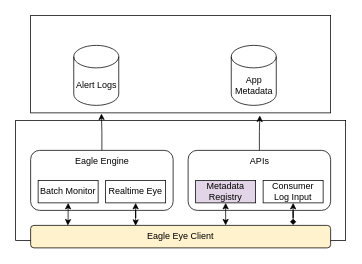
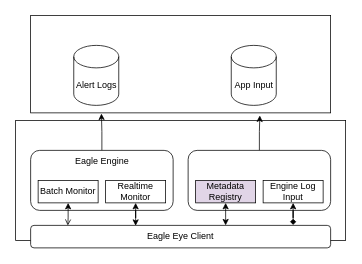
(254, 85) -> (254, 85)
(259, 162) -> none
(135, 192) -> (135, 192)
(293, 192) -> (293, 192)
(68, 218) -> (68, 220)
(180, 237) -> (180, 237)
